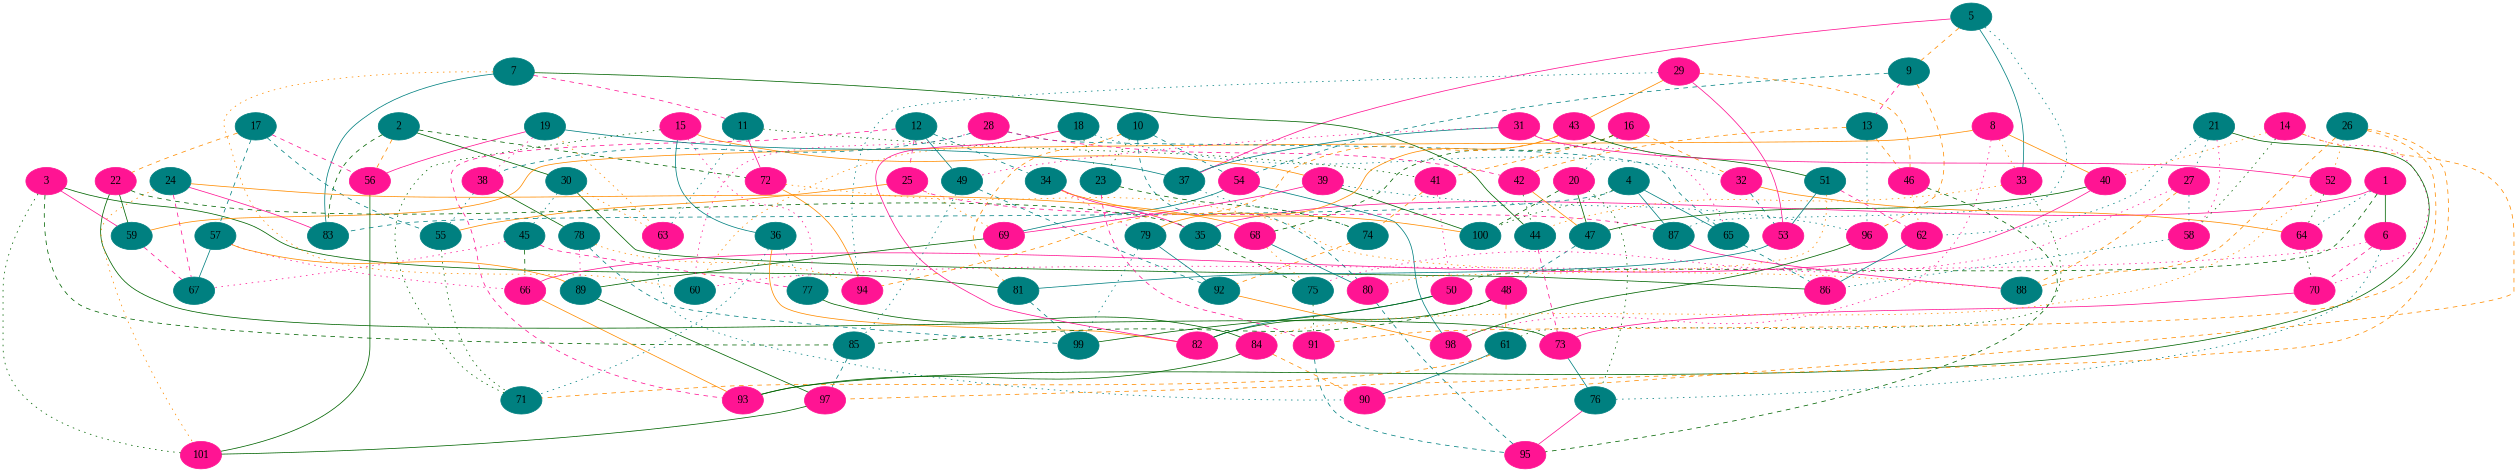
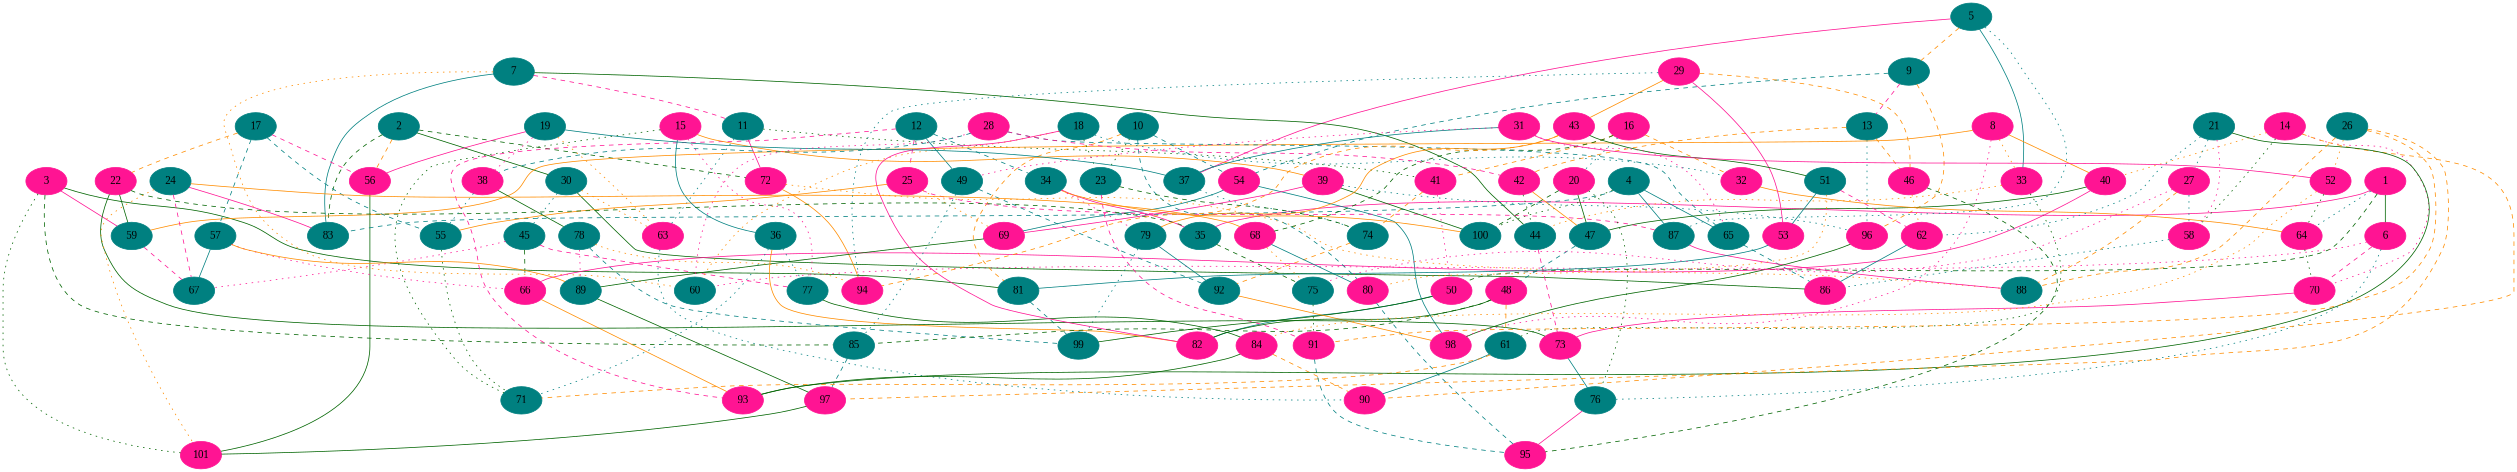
(1762, 209) -> none
